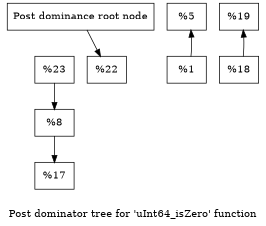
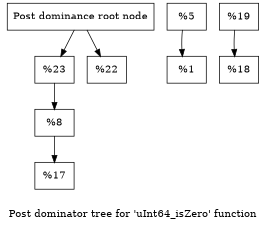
none -> (69, 40)
(192, 47) -> (182, 40)
(244, 47) -> (234, 40)
